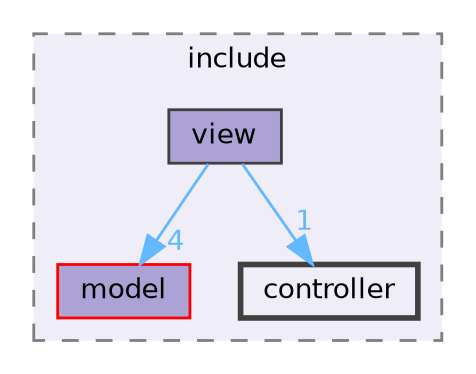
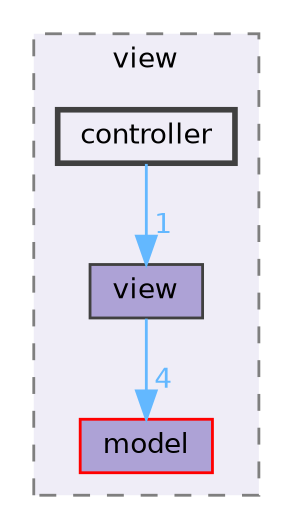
(238, 60) -> (146, 60)
(269, 202) -> (146, 200)
